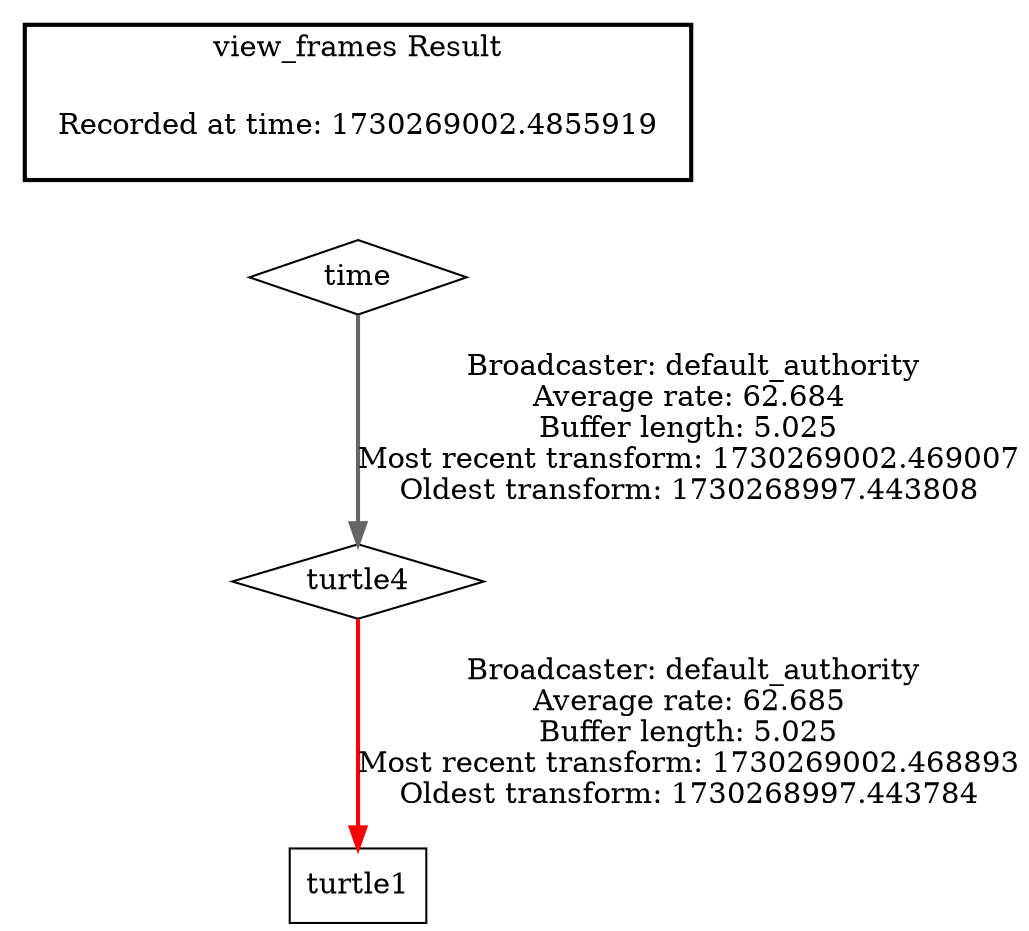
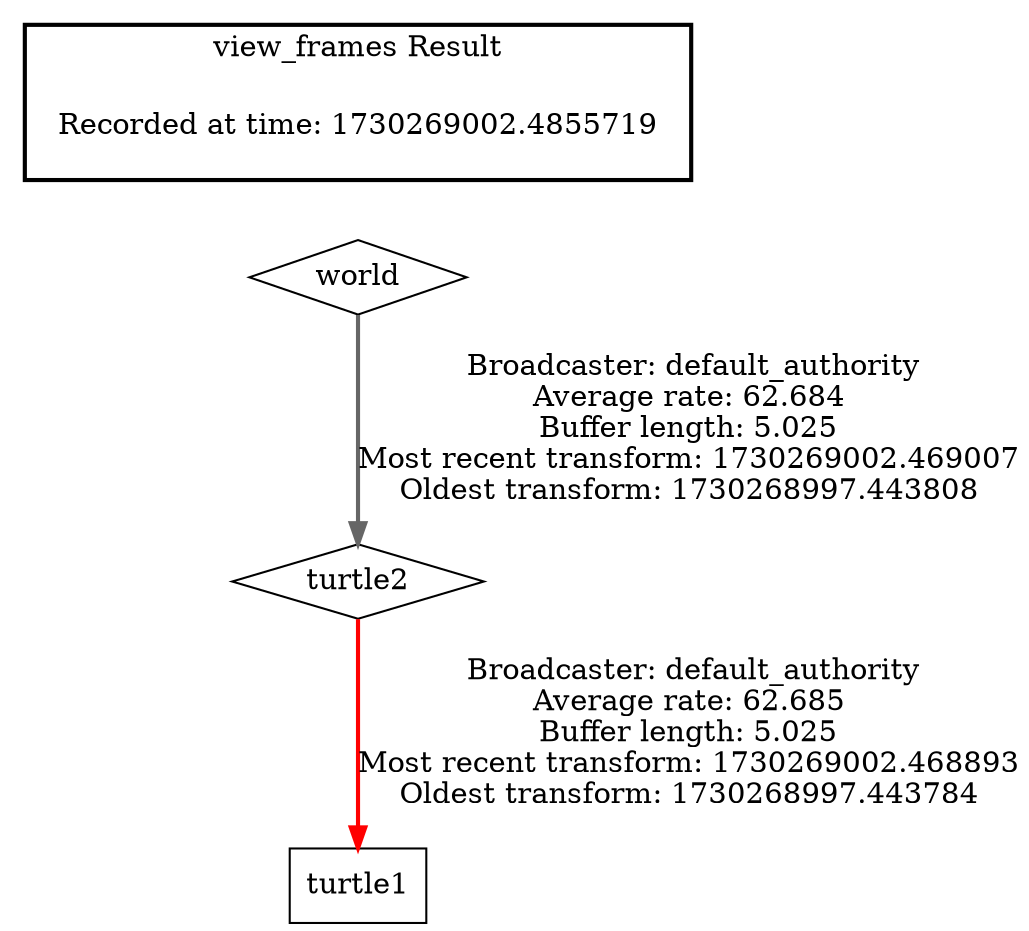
(358, 126) -> (358, 126)
(358, 277) -> (358, 277)
(358, 582) -> (358, 582)
